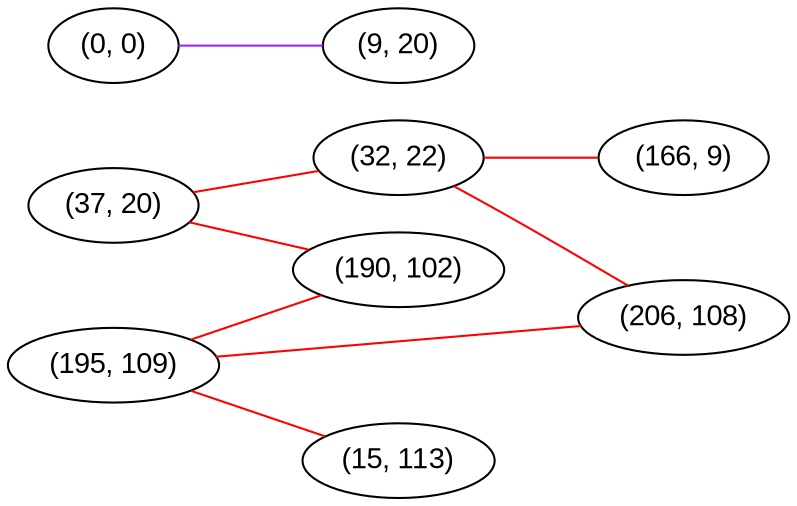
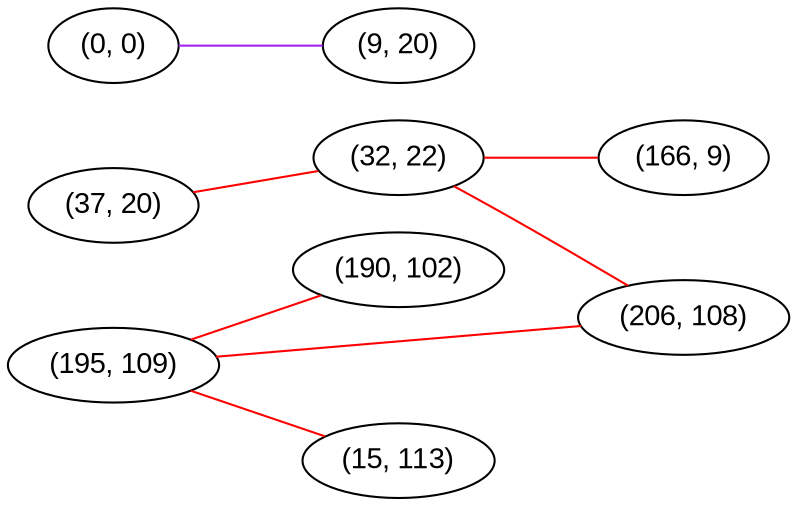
(249, 236) -> none
